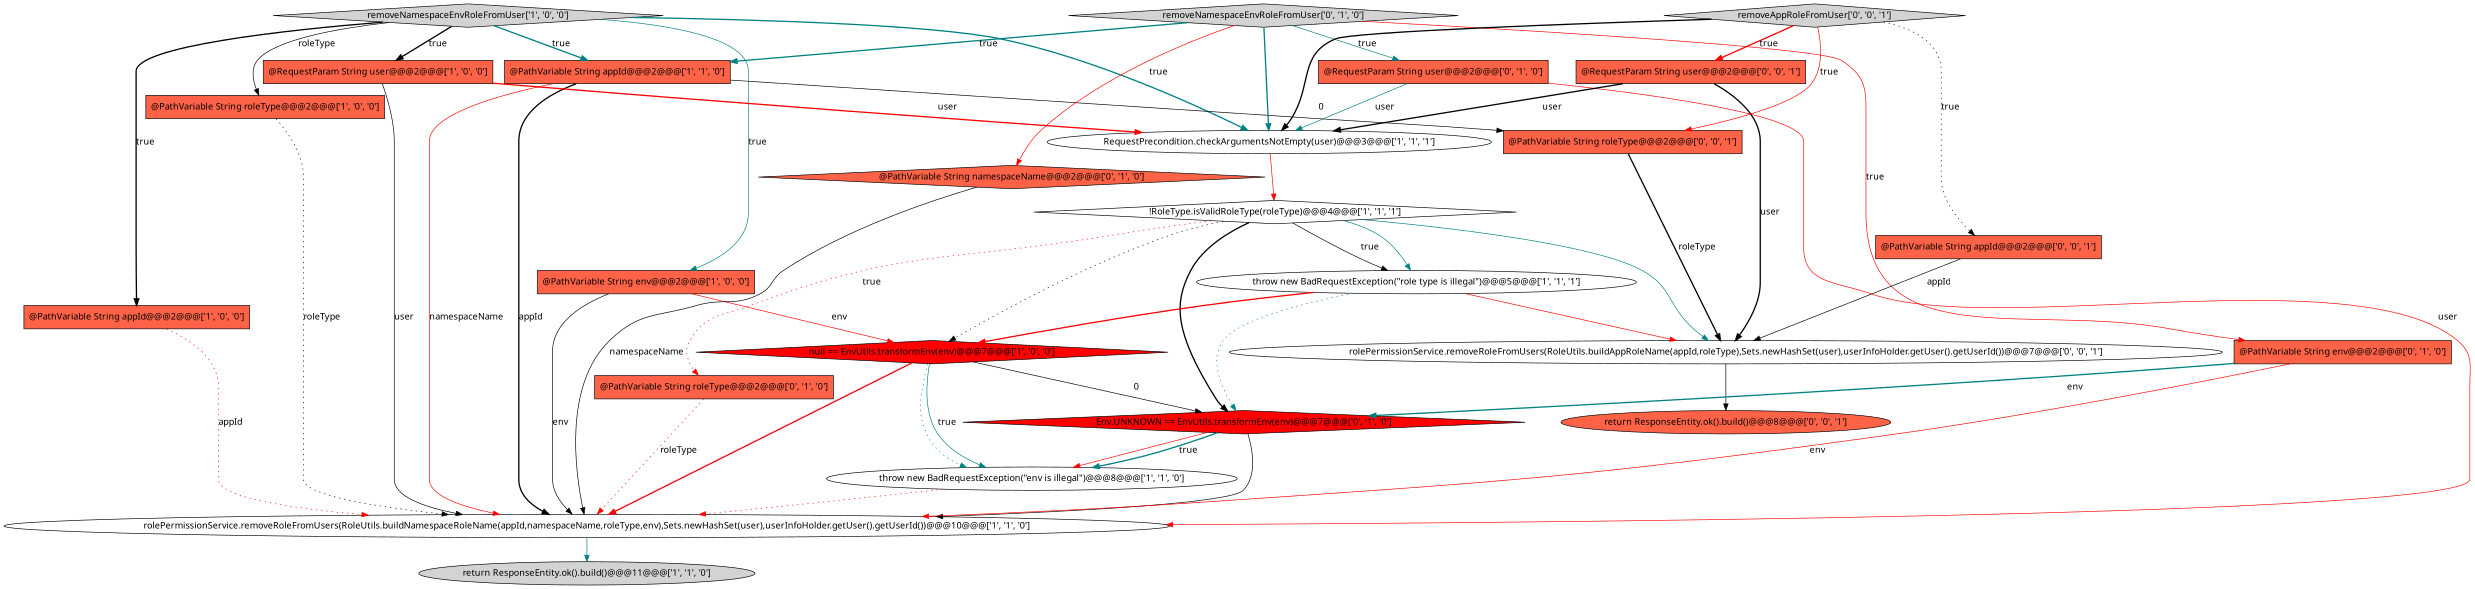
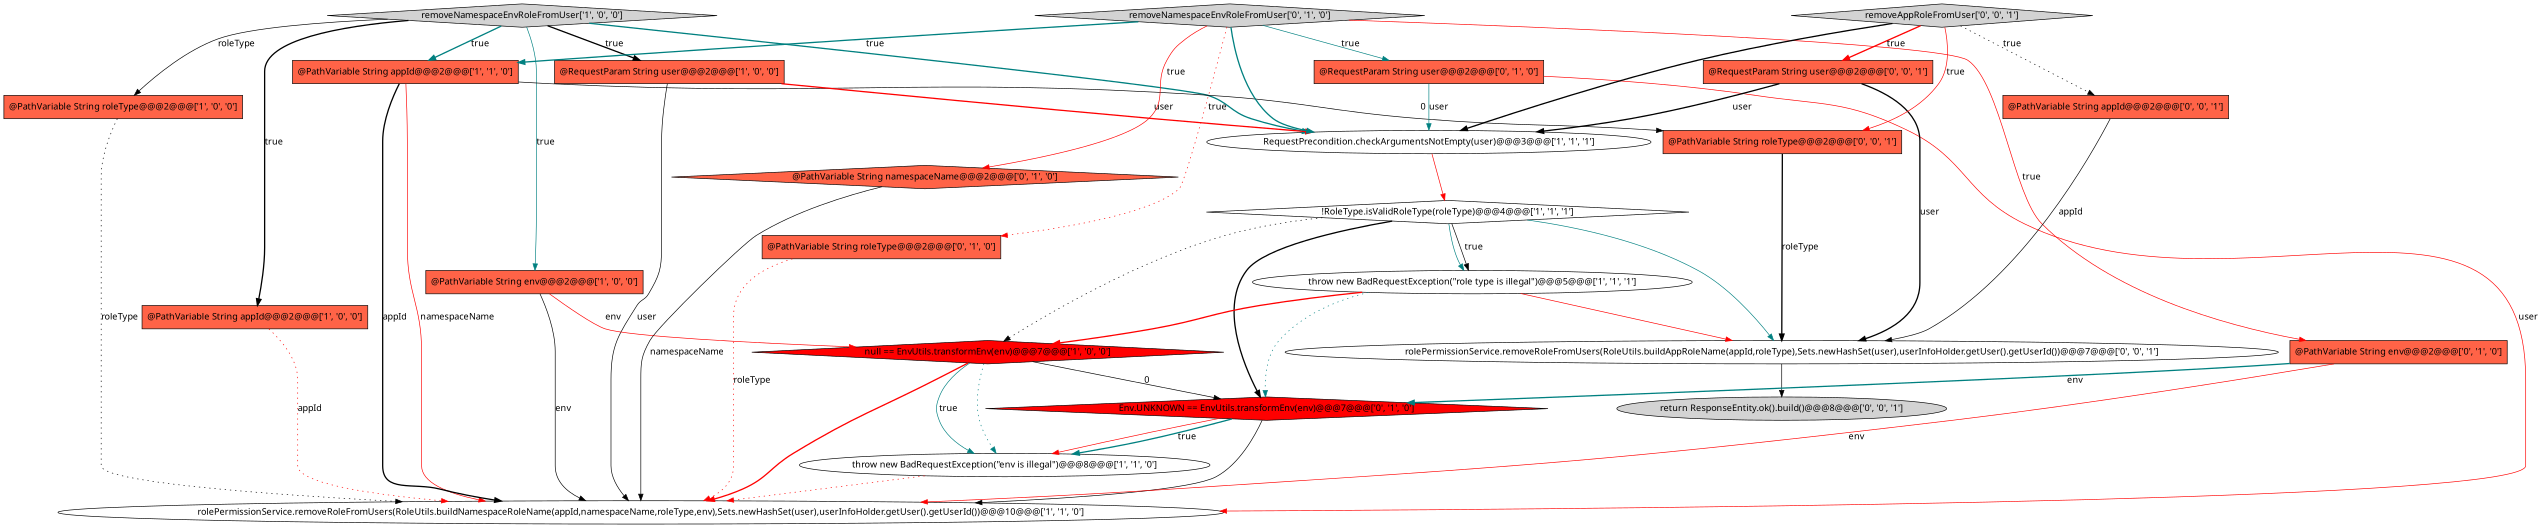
(927, 259) -> (1175, 192)
(1726, 422) -> (1782, 409)
(587, 573) -> none
